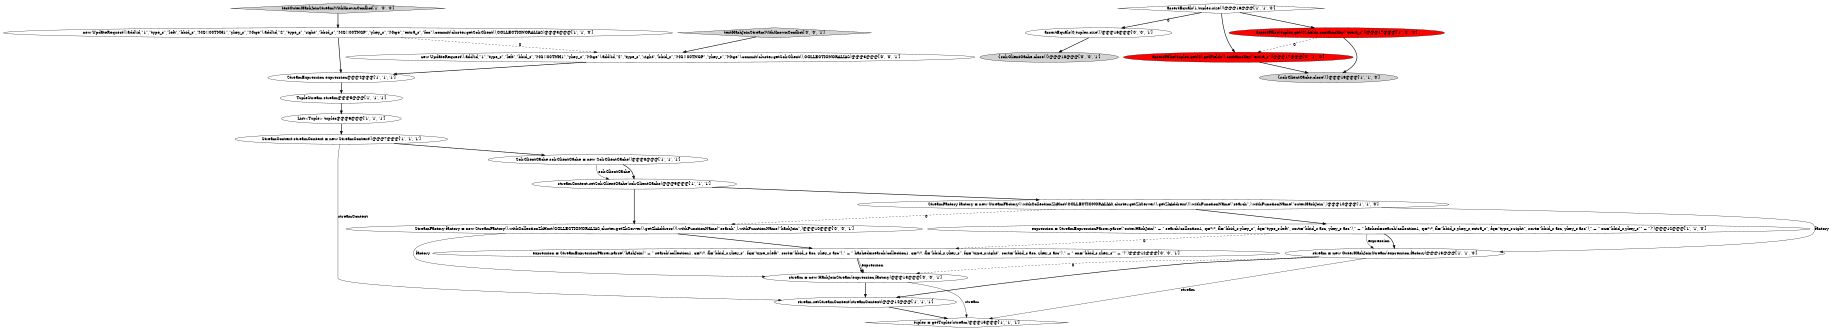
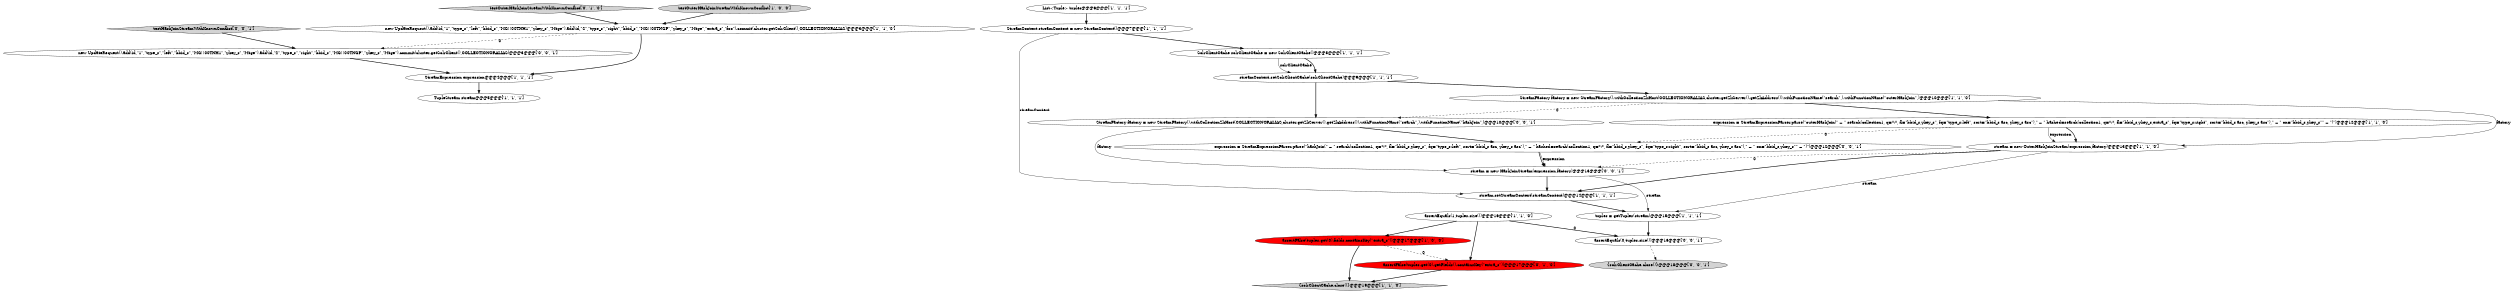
(338, 8) -> (735, 8)
none -> (546, 8)
(1221, 8) -> (1479, 216)
(1075, 44) -> (1653, 252)
(1329, 78) -> (1350, 286)
(341, 107) -> none
none -> (1648, 227)
(967, 323) -> (1648, 216)
